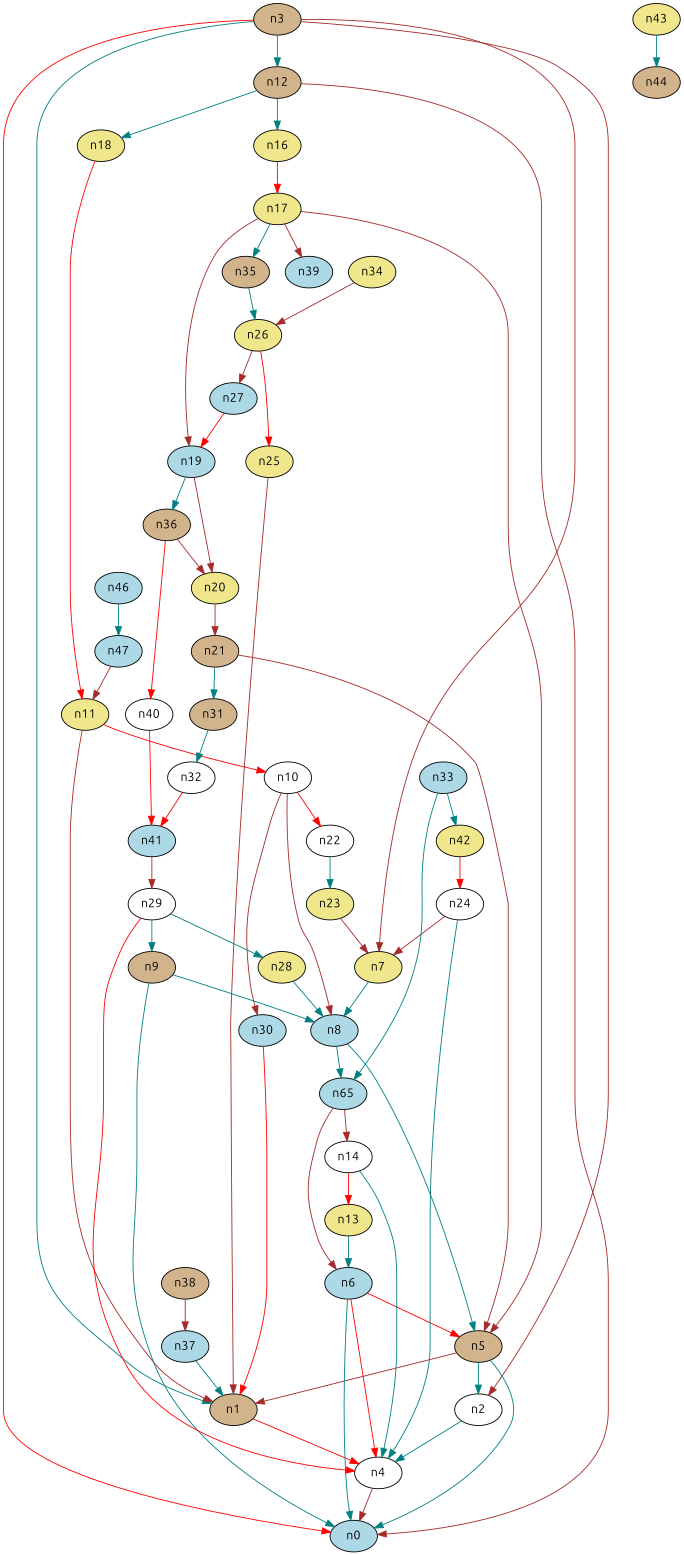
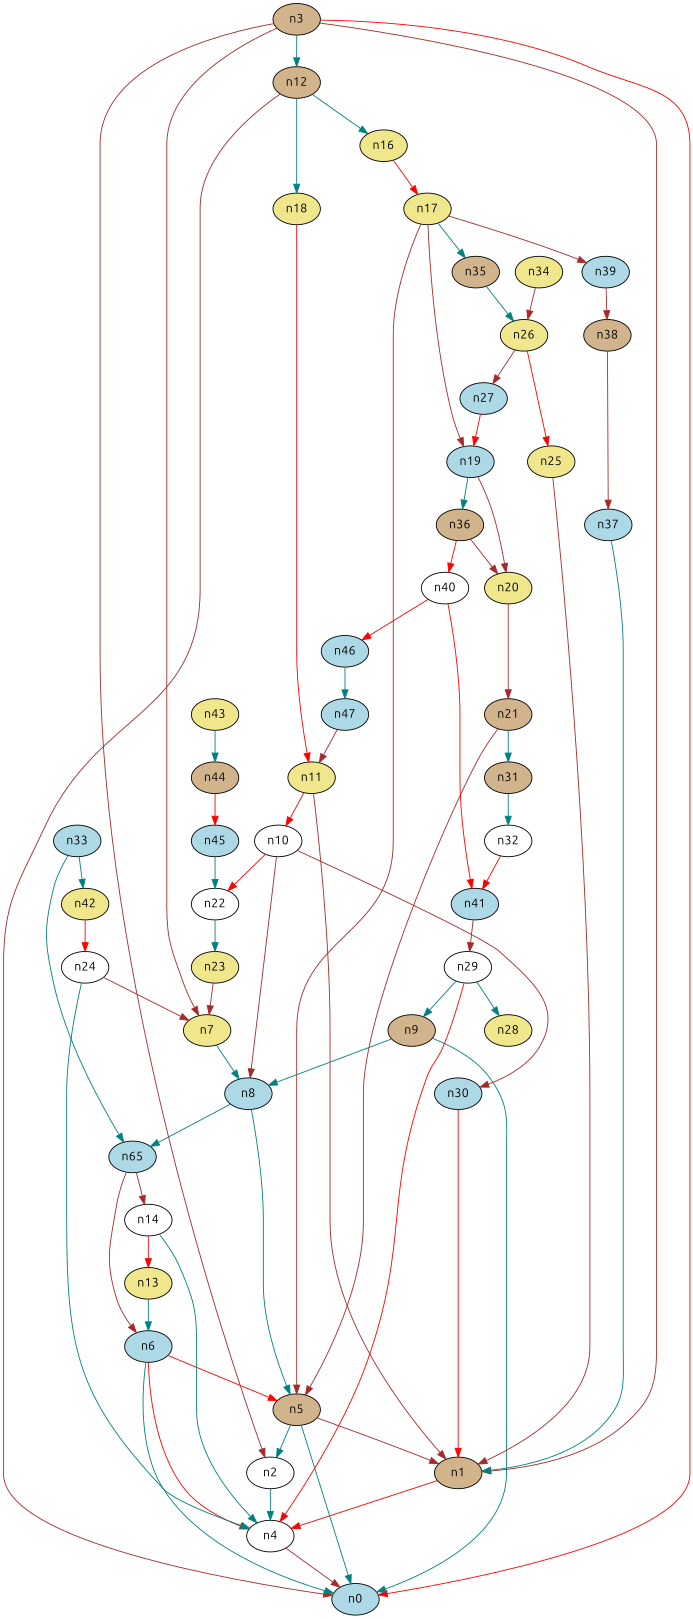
none -> (606, 299)
none -> (399, 617)
(37, 678) -> (657, 676)
none -> (215, 841)
(305, 996) -> none
